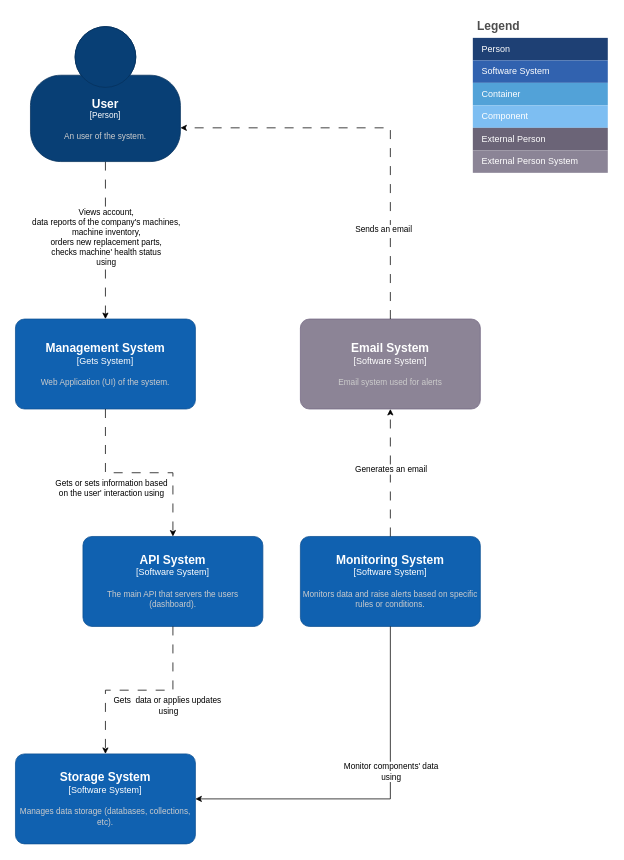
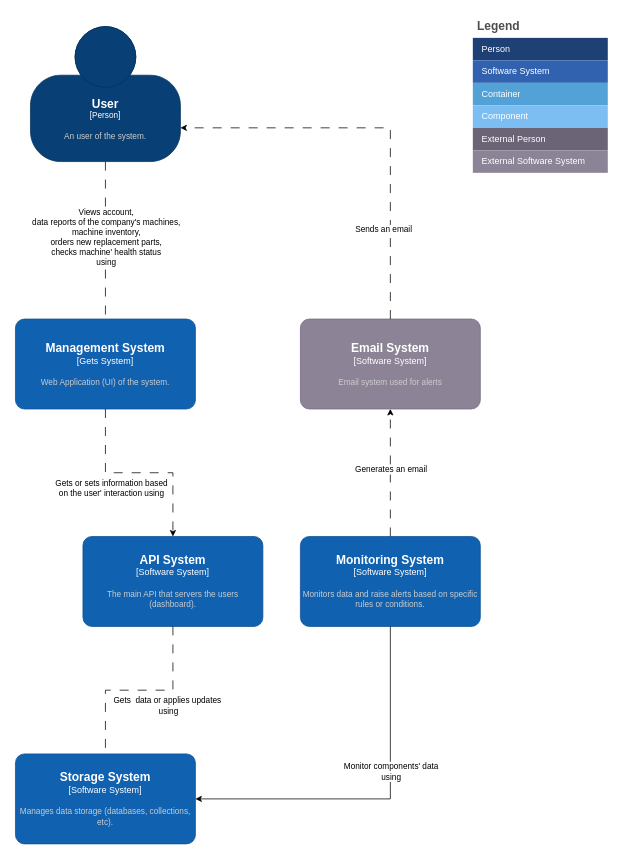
(534, 162) -> (539, 162)
(105, 312) -> (105, 315)
(105, 747) -> (105, 750)
